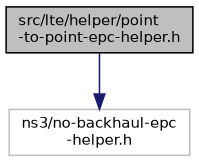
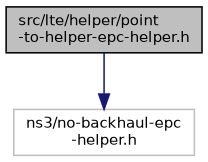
(99, 30) -> (104, 30)
